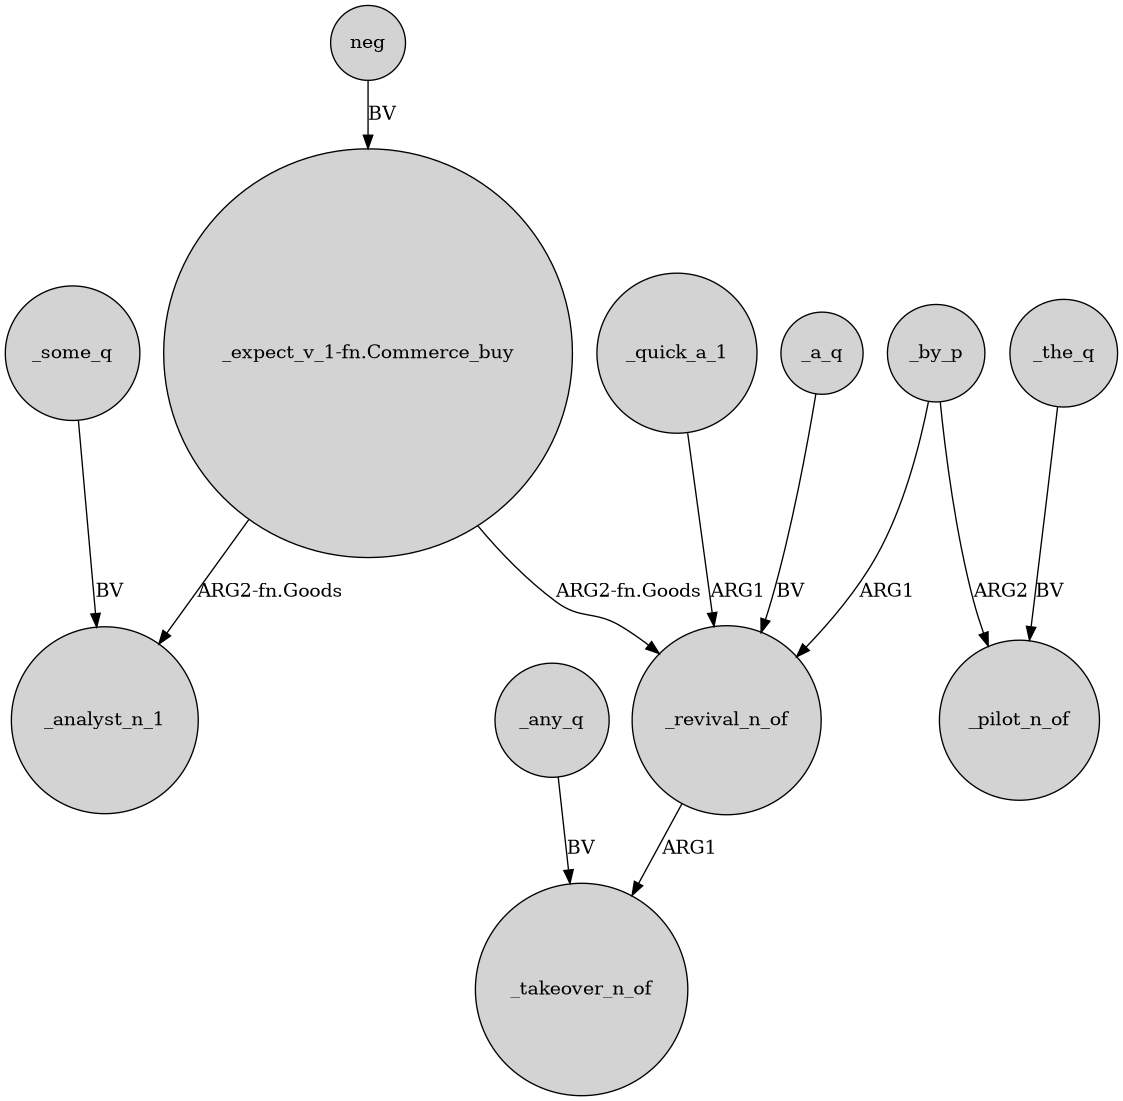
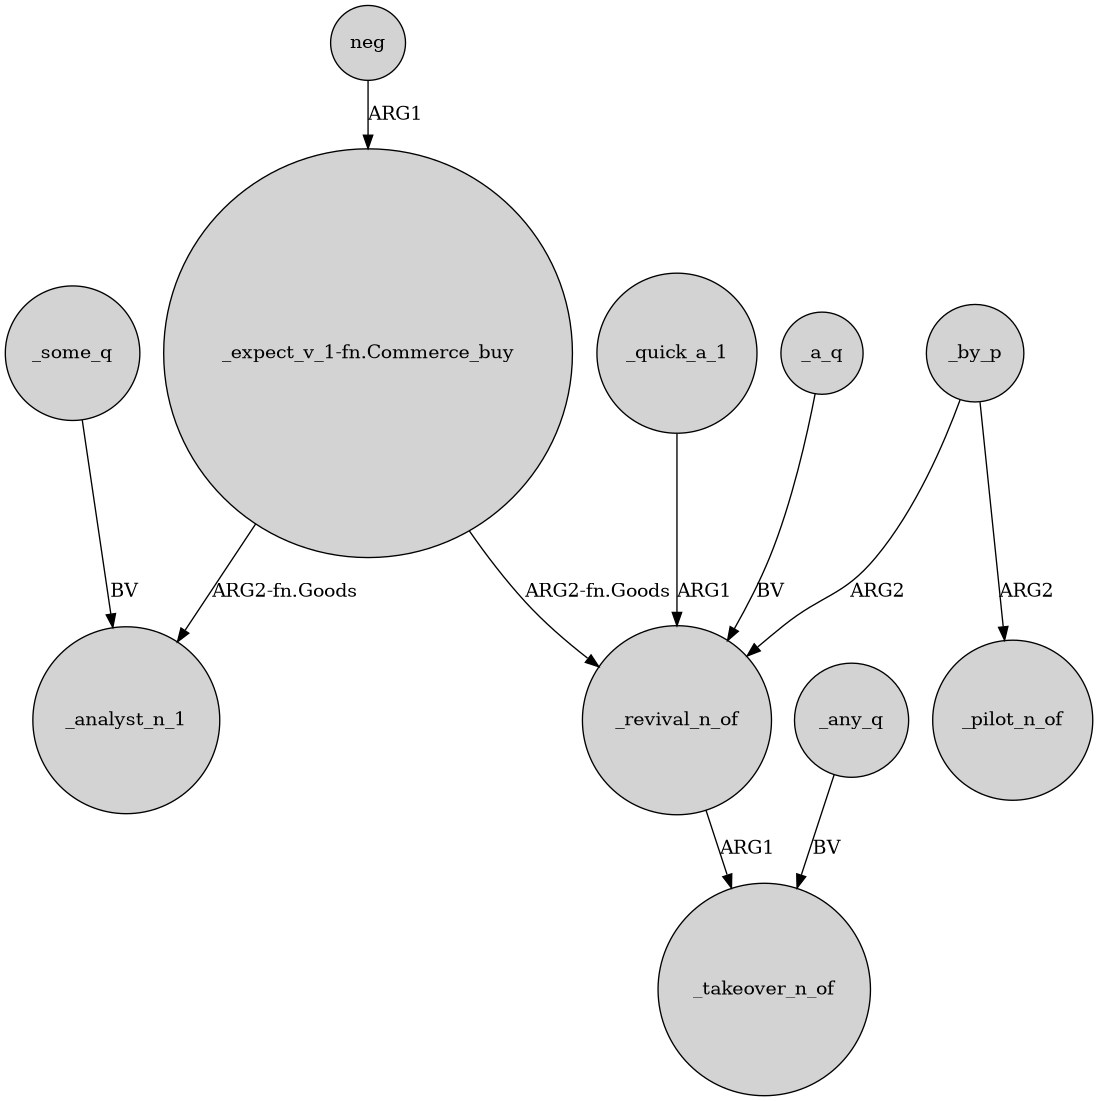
(382, 115) -> (396, 115)
(1064, 353) -> none
(887, 592) -> (878, 592)
